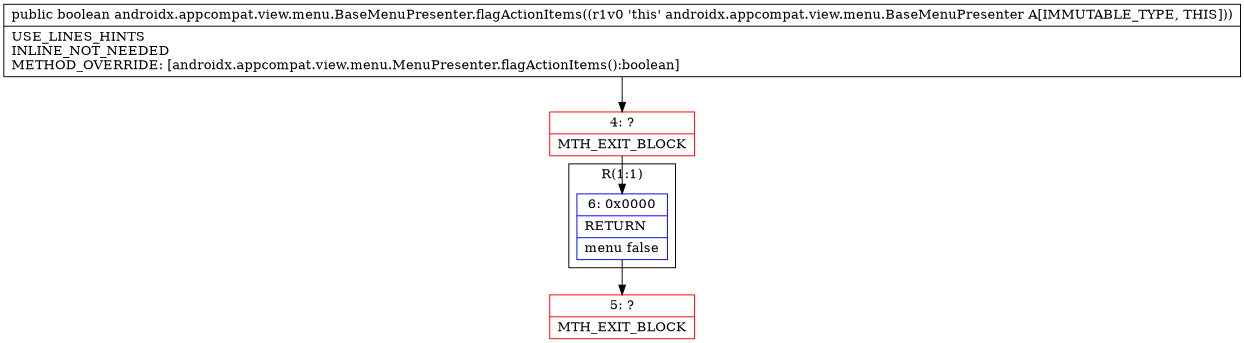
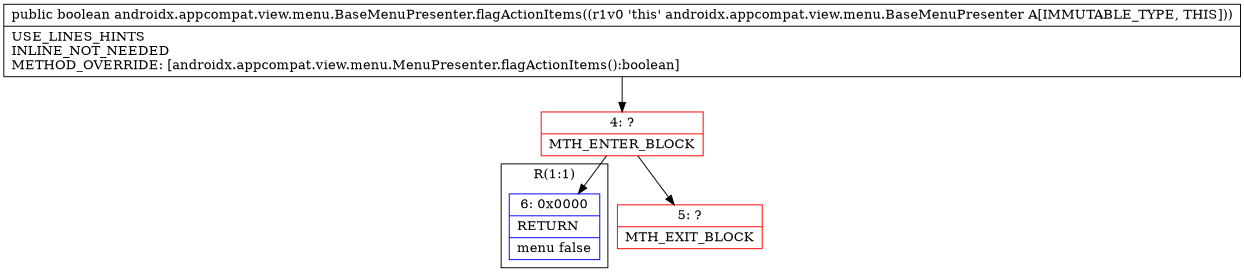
(622, 144) -> (622, 144)
(622, 274) -> (653, 176)
